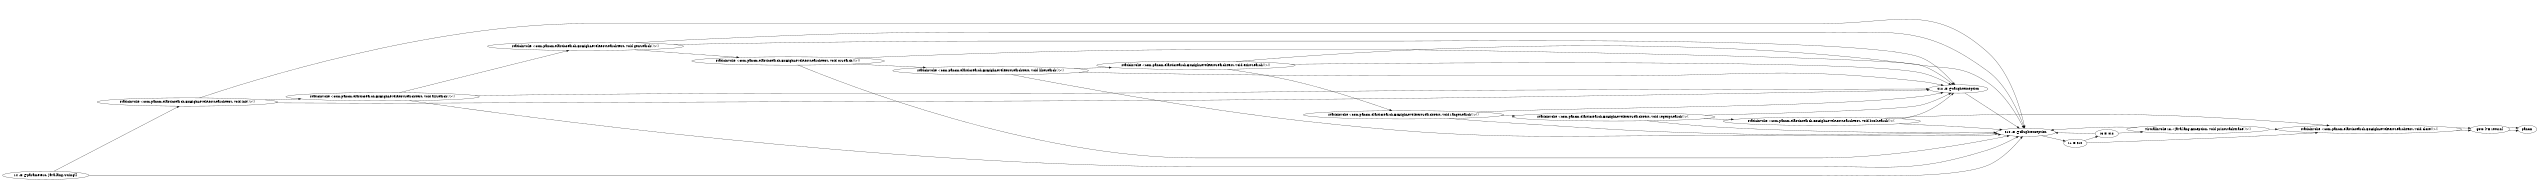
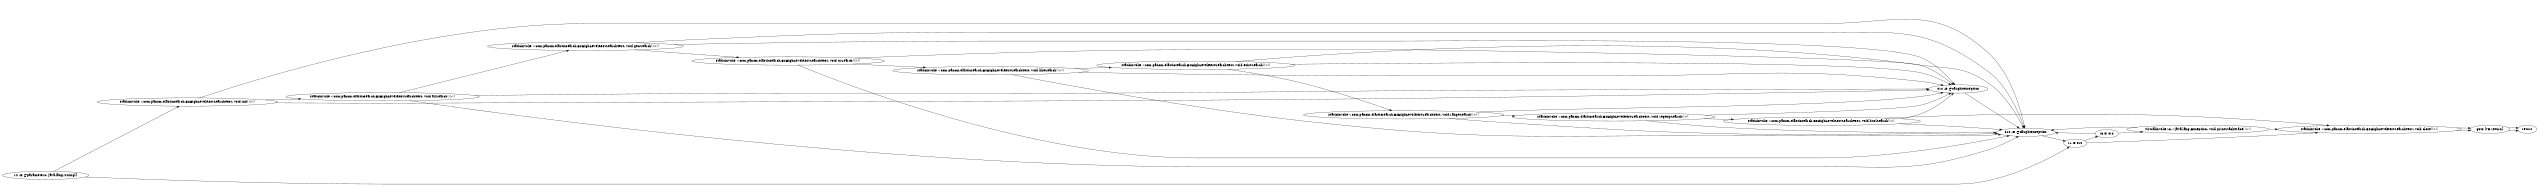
(2527, 129) -> (2527, 129)
(1060, 175) -> (1080, 184)
